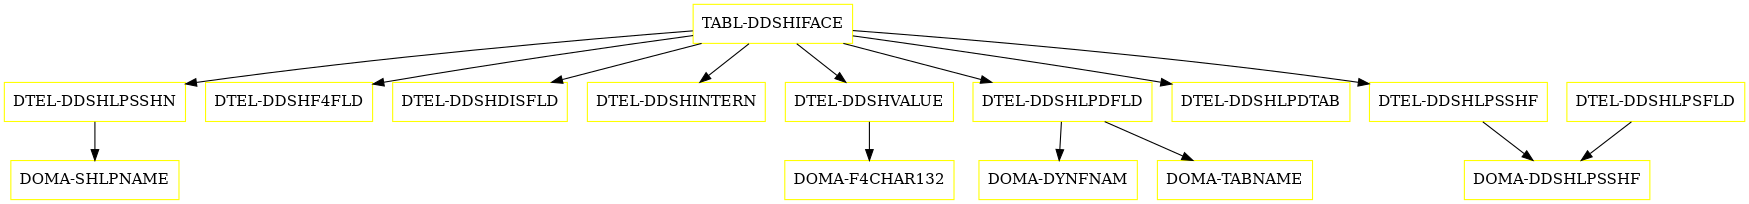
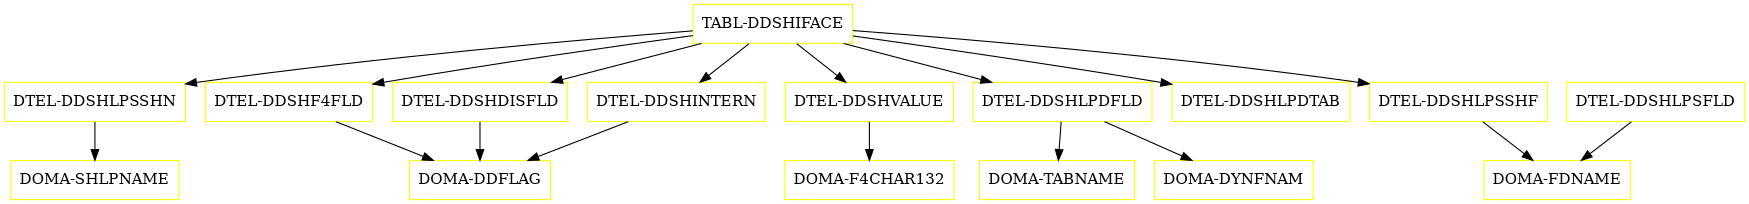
none -> (480, 180)
(1557, 180) -> (1557, 180)
